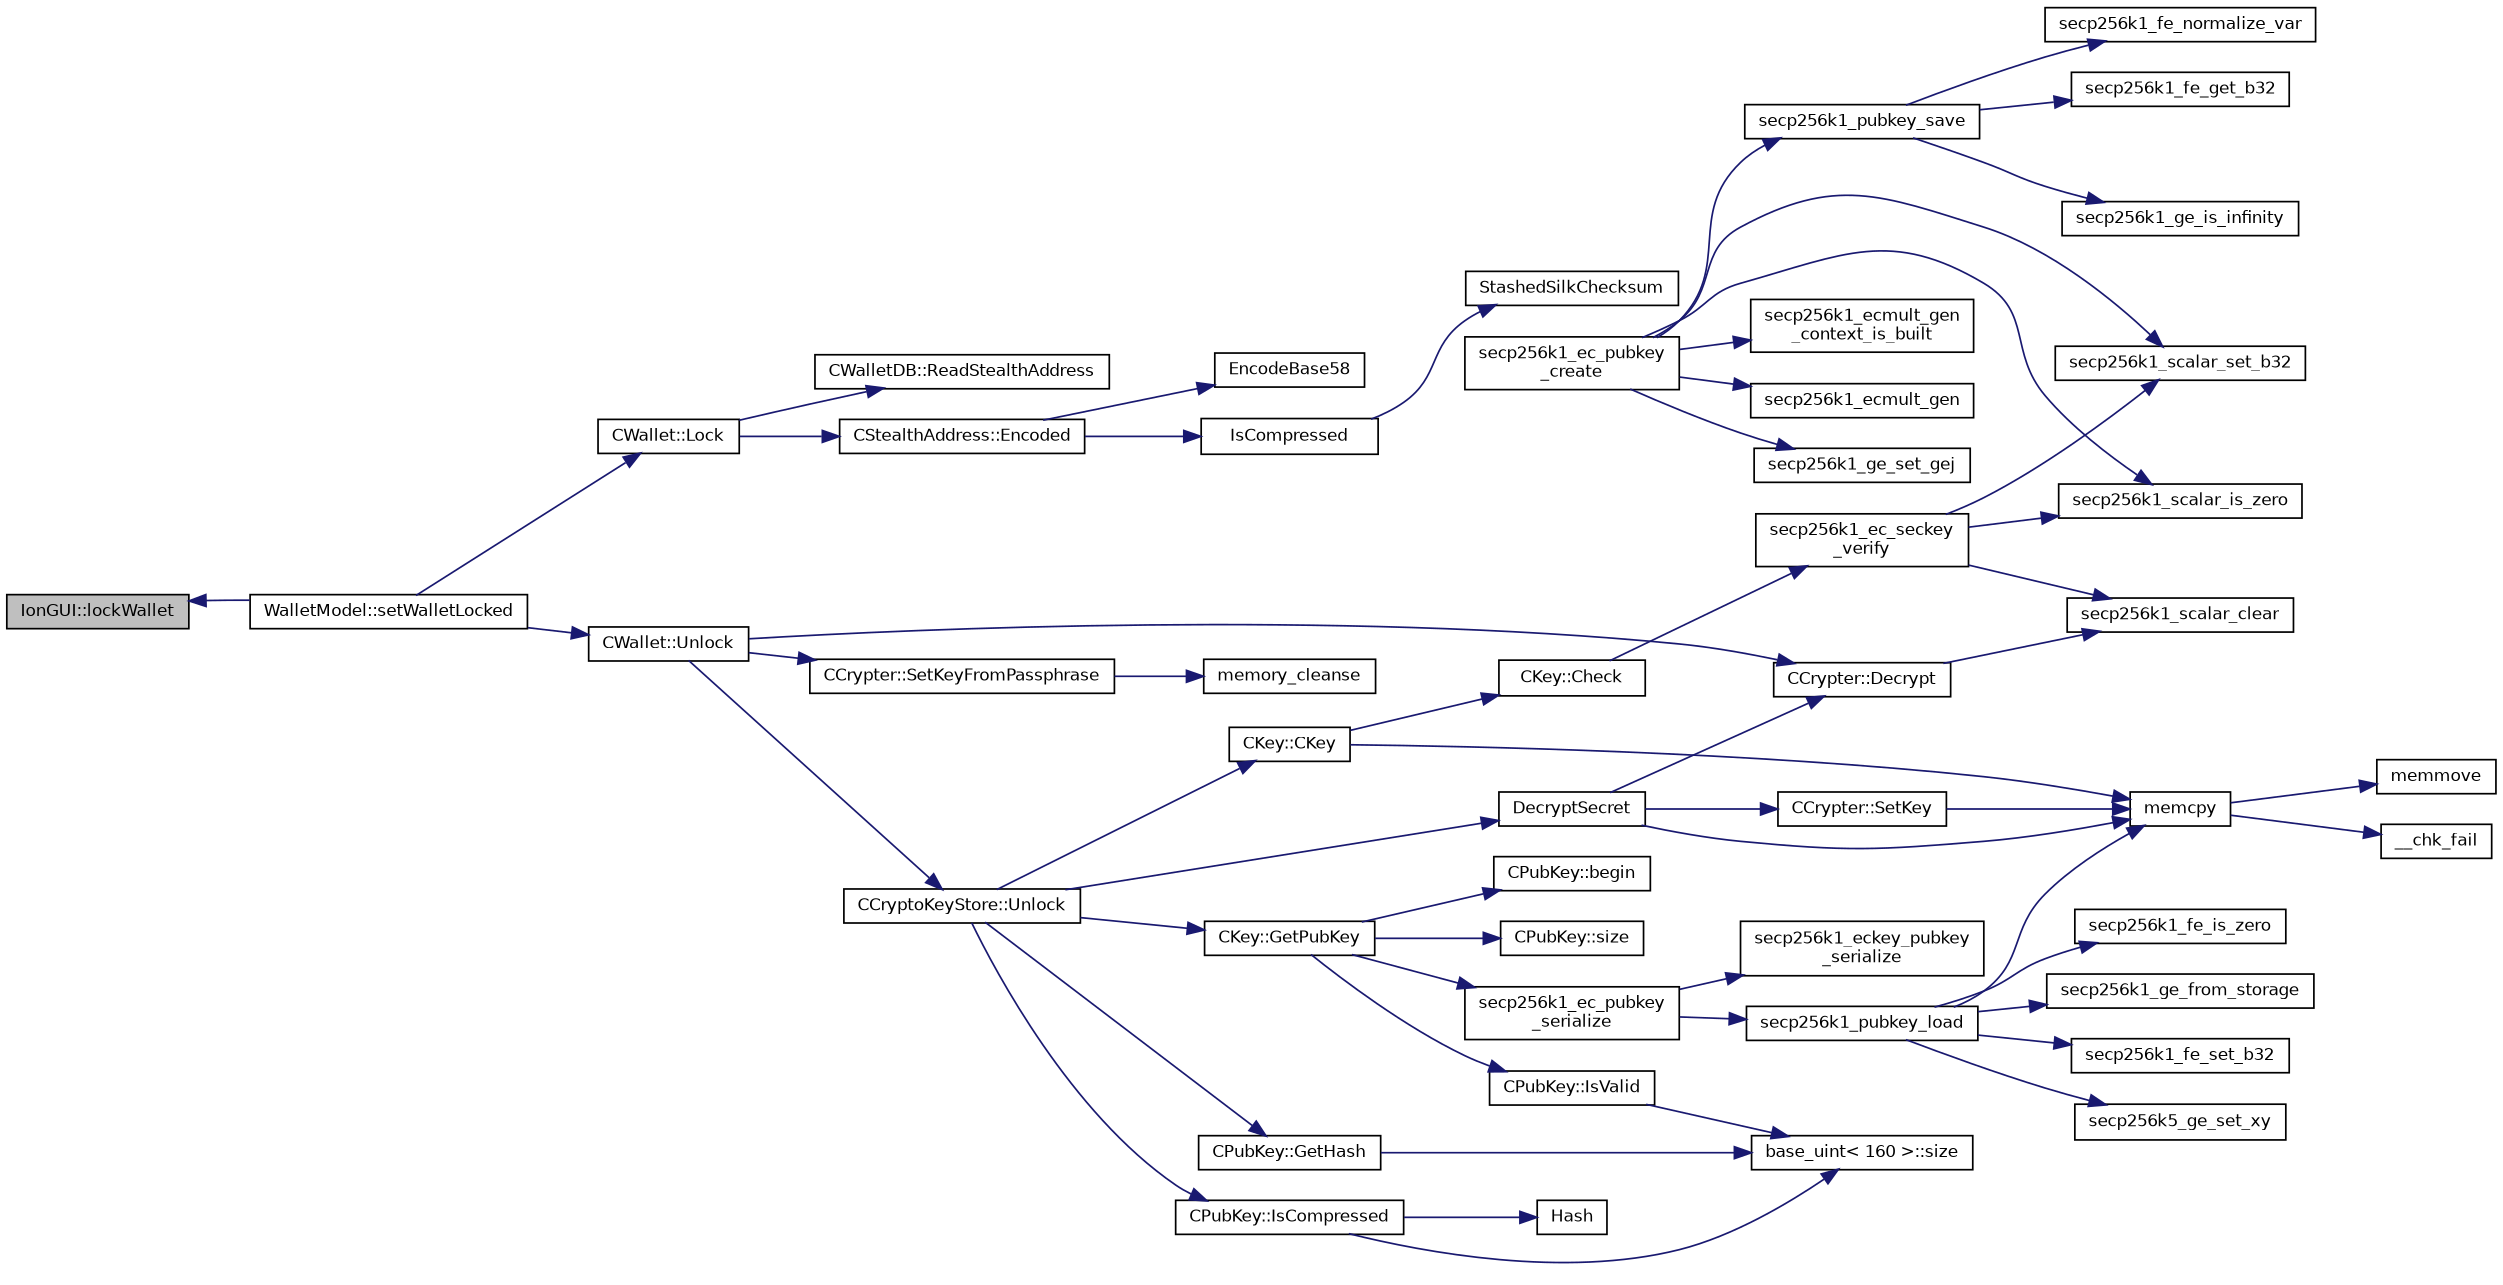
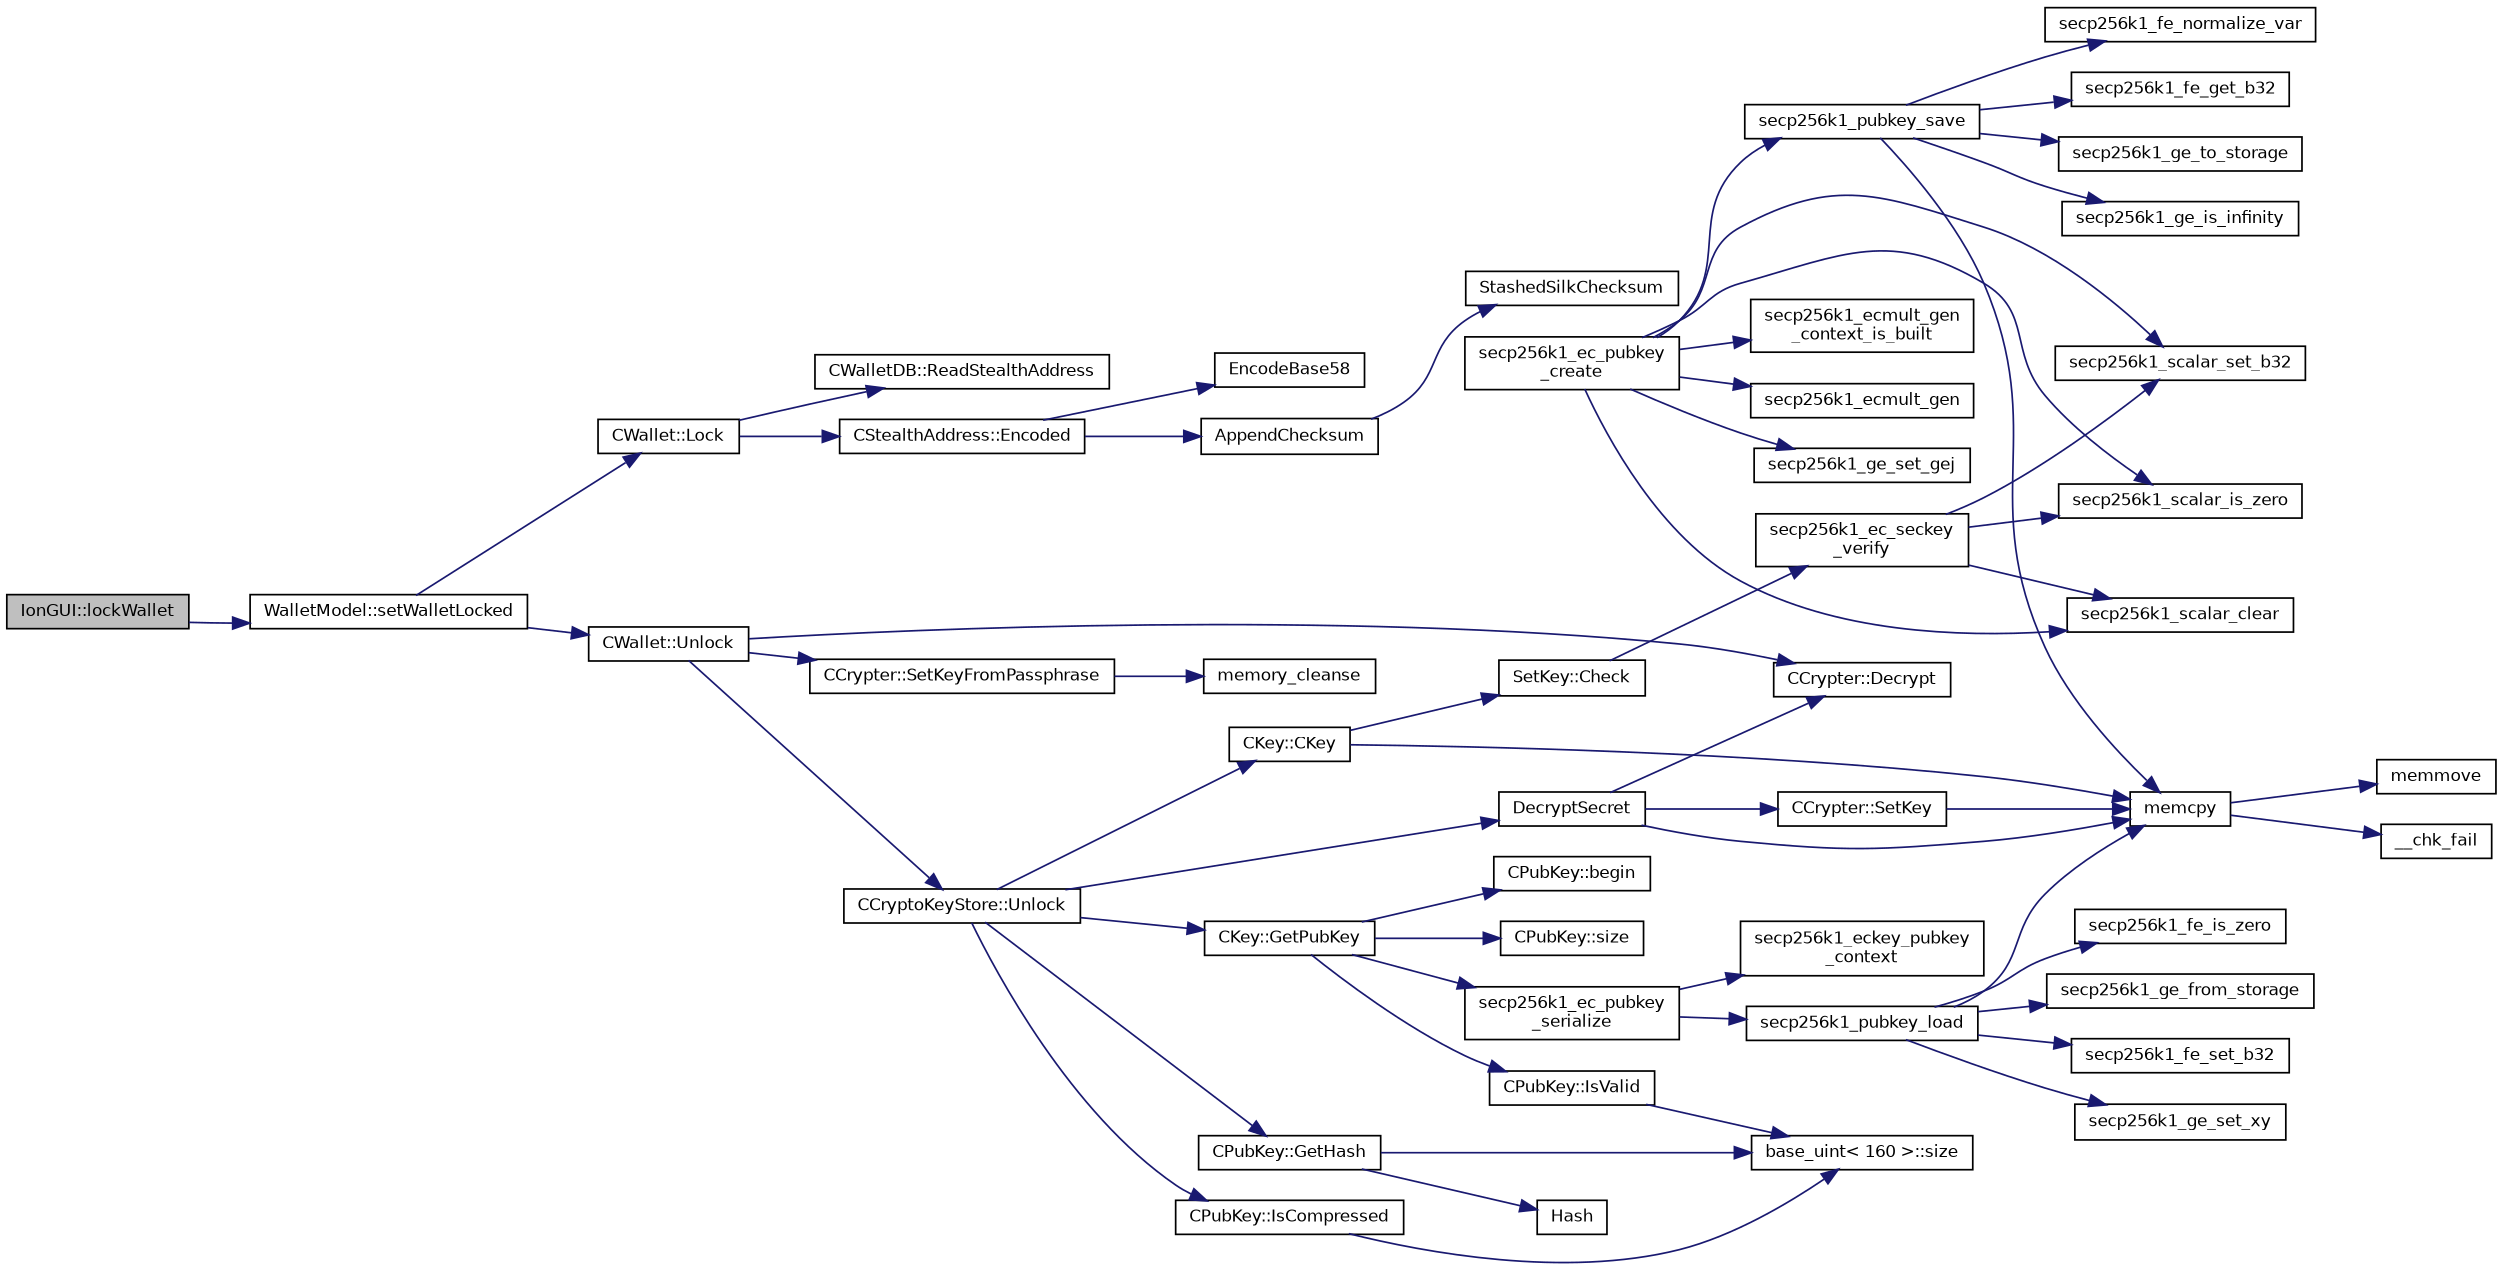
none -> (2180, 154)
(1290, 436) -> (1290, 436)
none -> (2013, 460)
(228, 600) -> (211, 623)
(2013, 649) -> (1770, 595)
(1572, 678) -> (1572, 678)
(1862, 949) -> (1862, 949)
(2180, 1122) -> (2180, 1122)
(1462, 1217) -> (1441, 1187)
